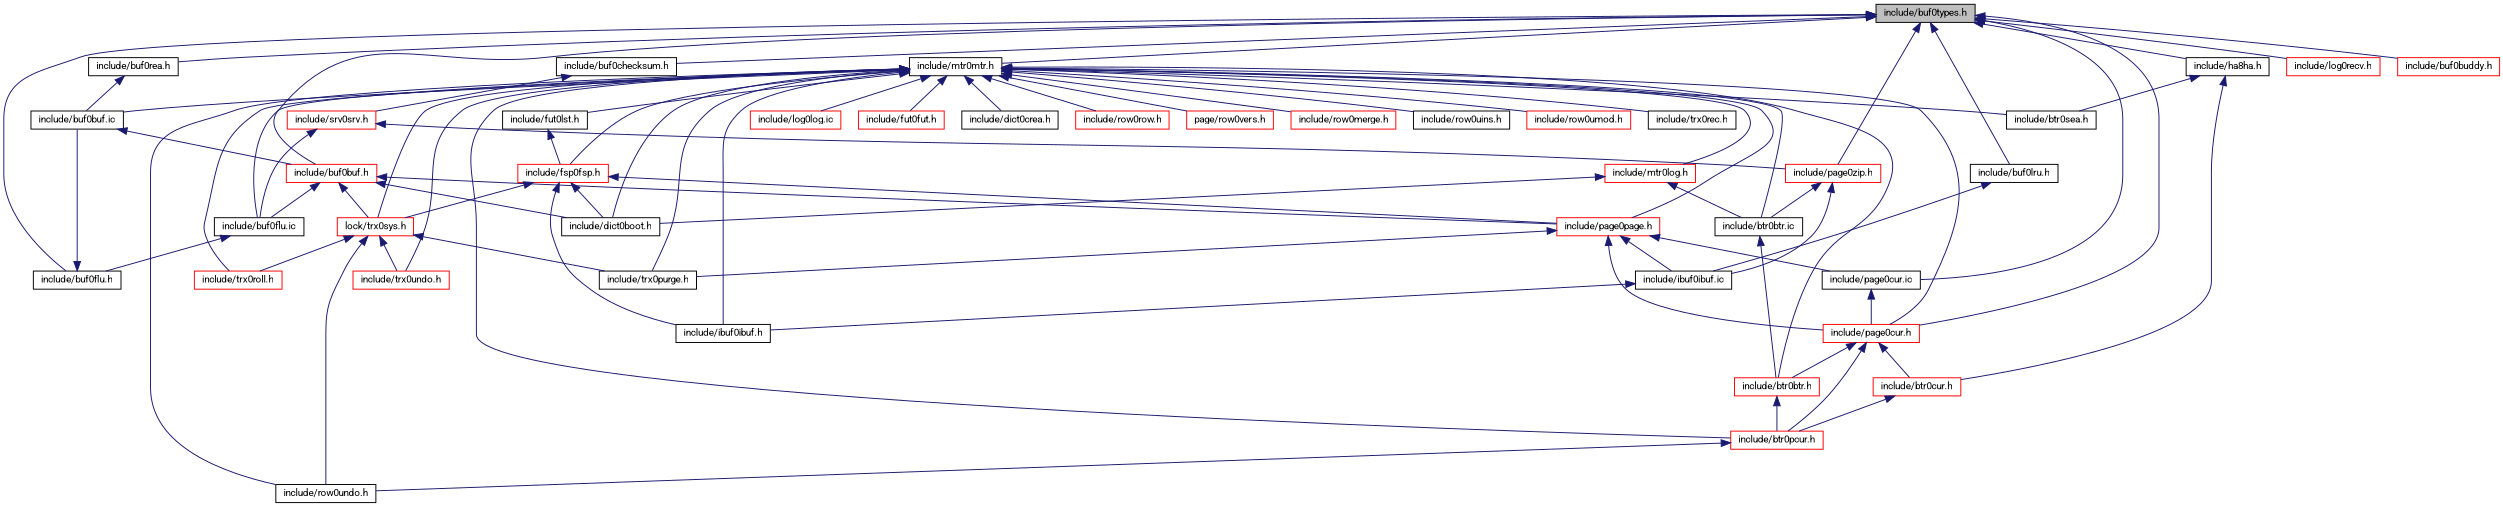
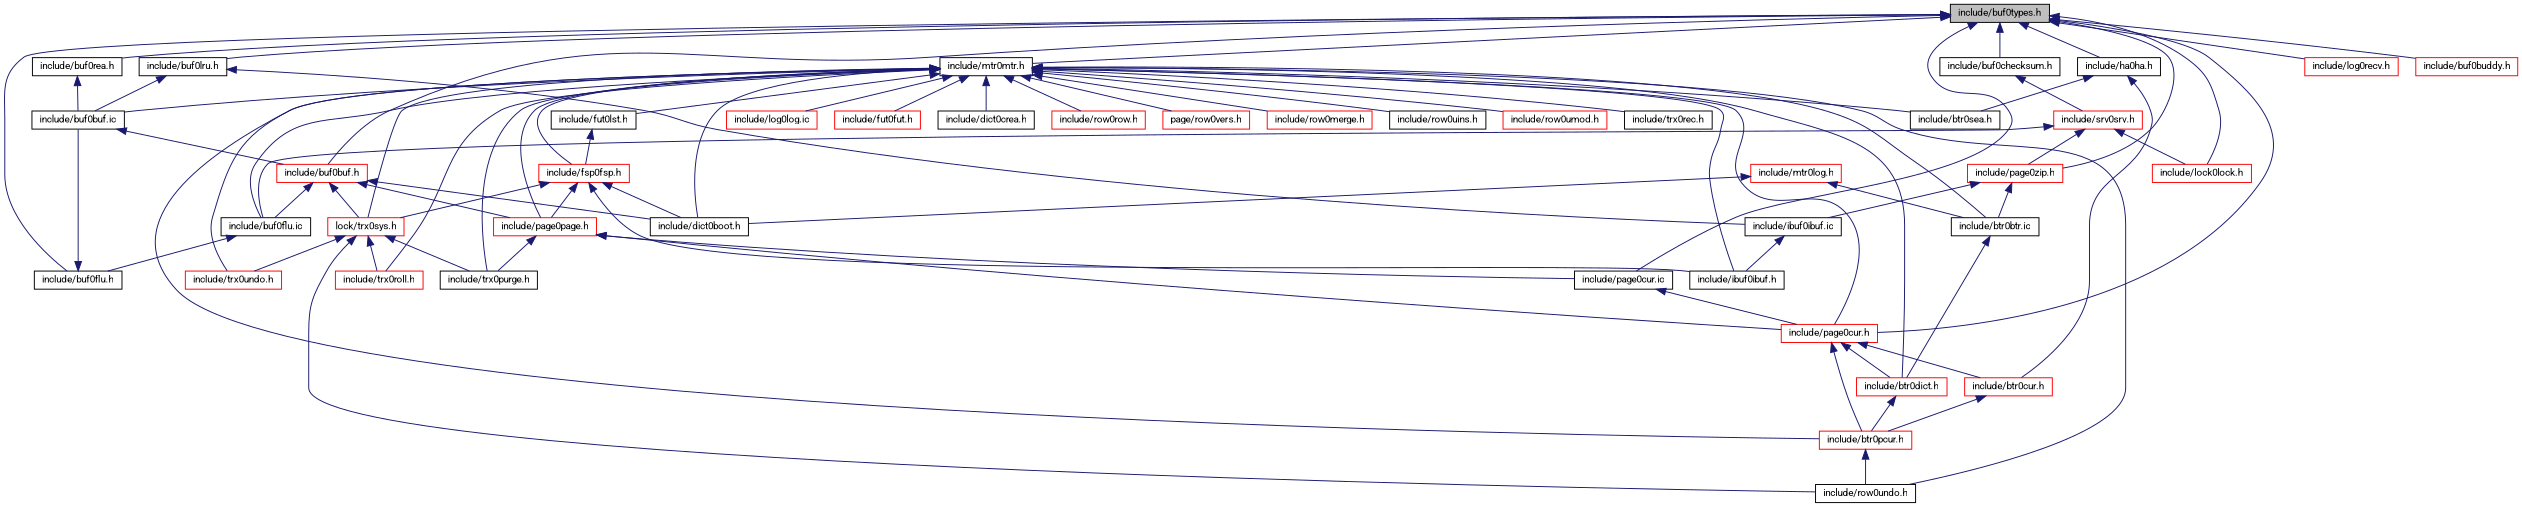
(2228, 67) -> (2119, 67)
(1427, 81) -> none
none -> (126, 96)
none -> (2202, 173)
(1650, 256) -> none
(1777, 387) -> (1902, 387)
